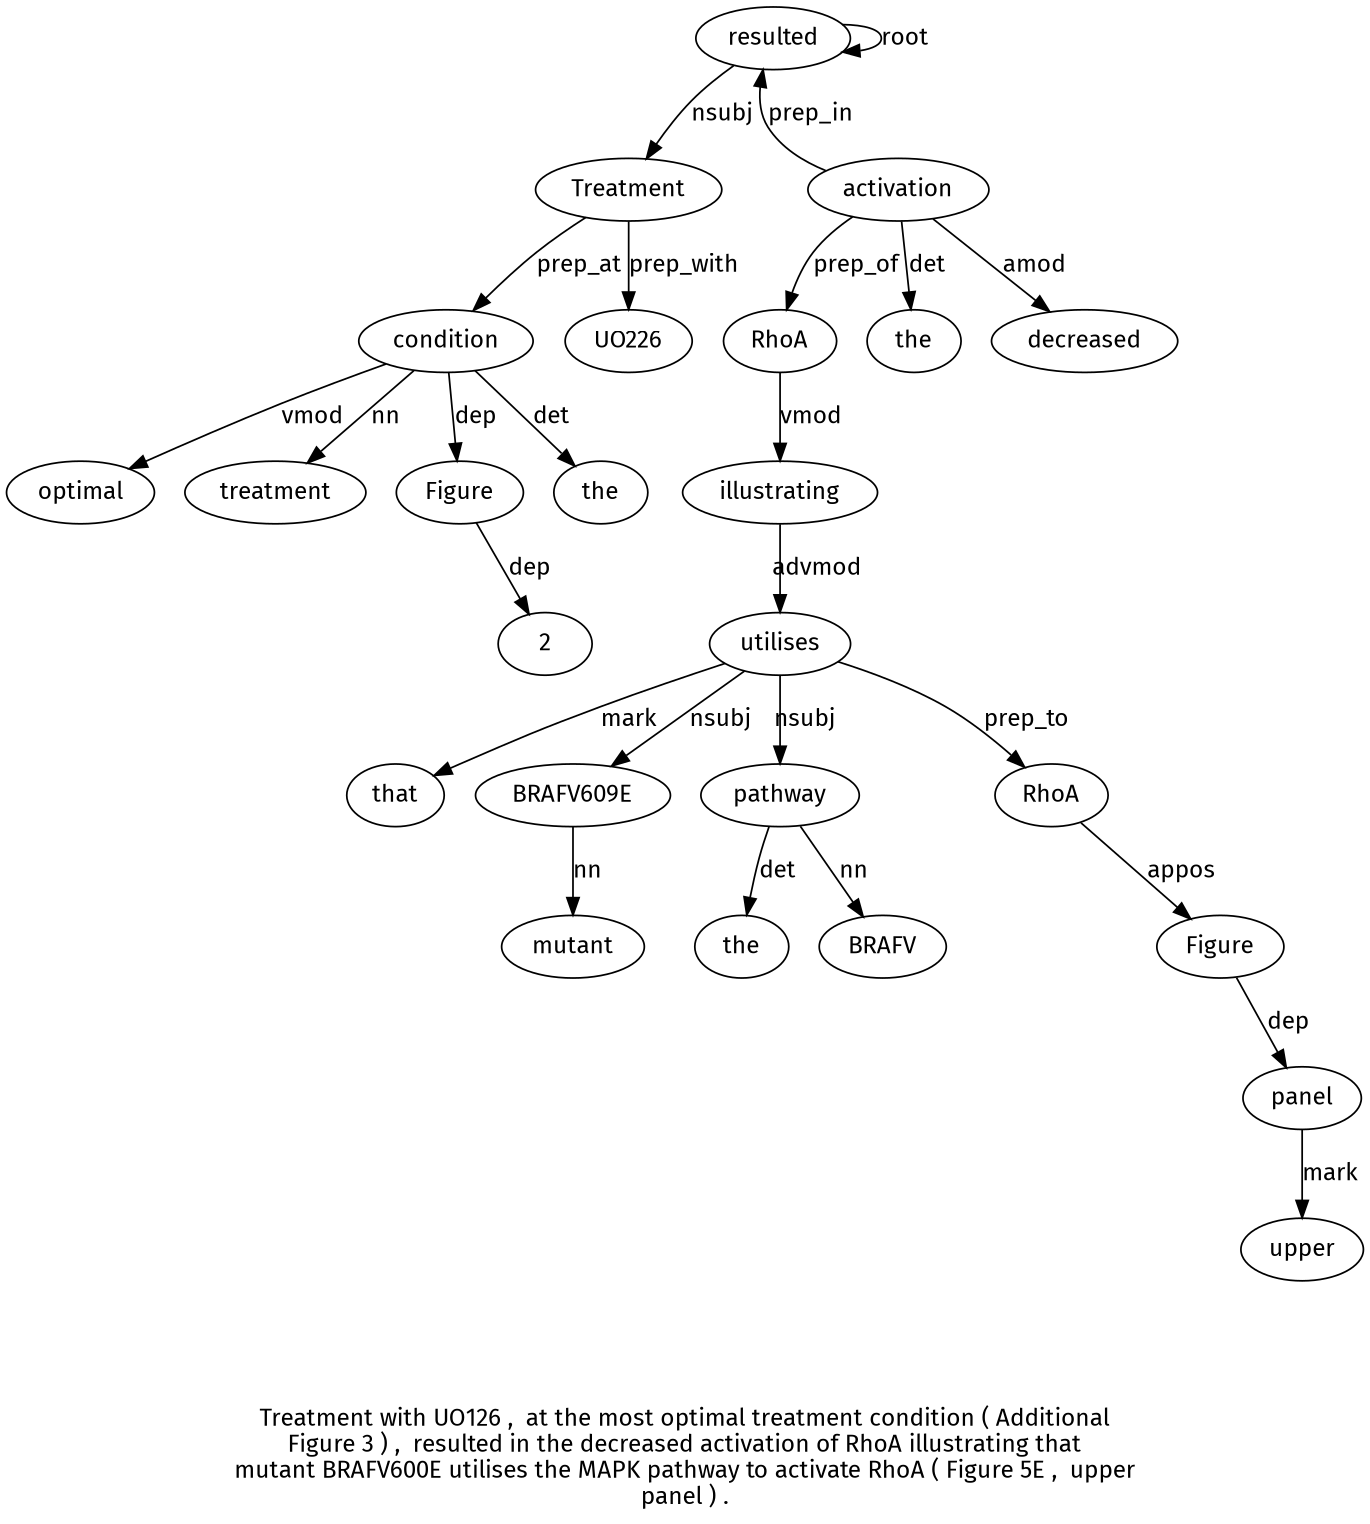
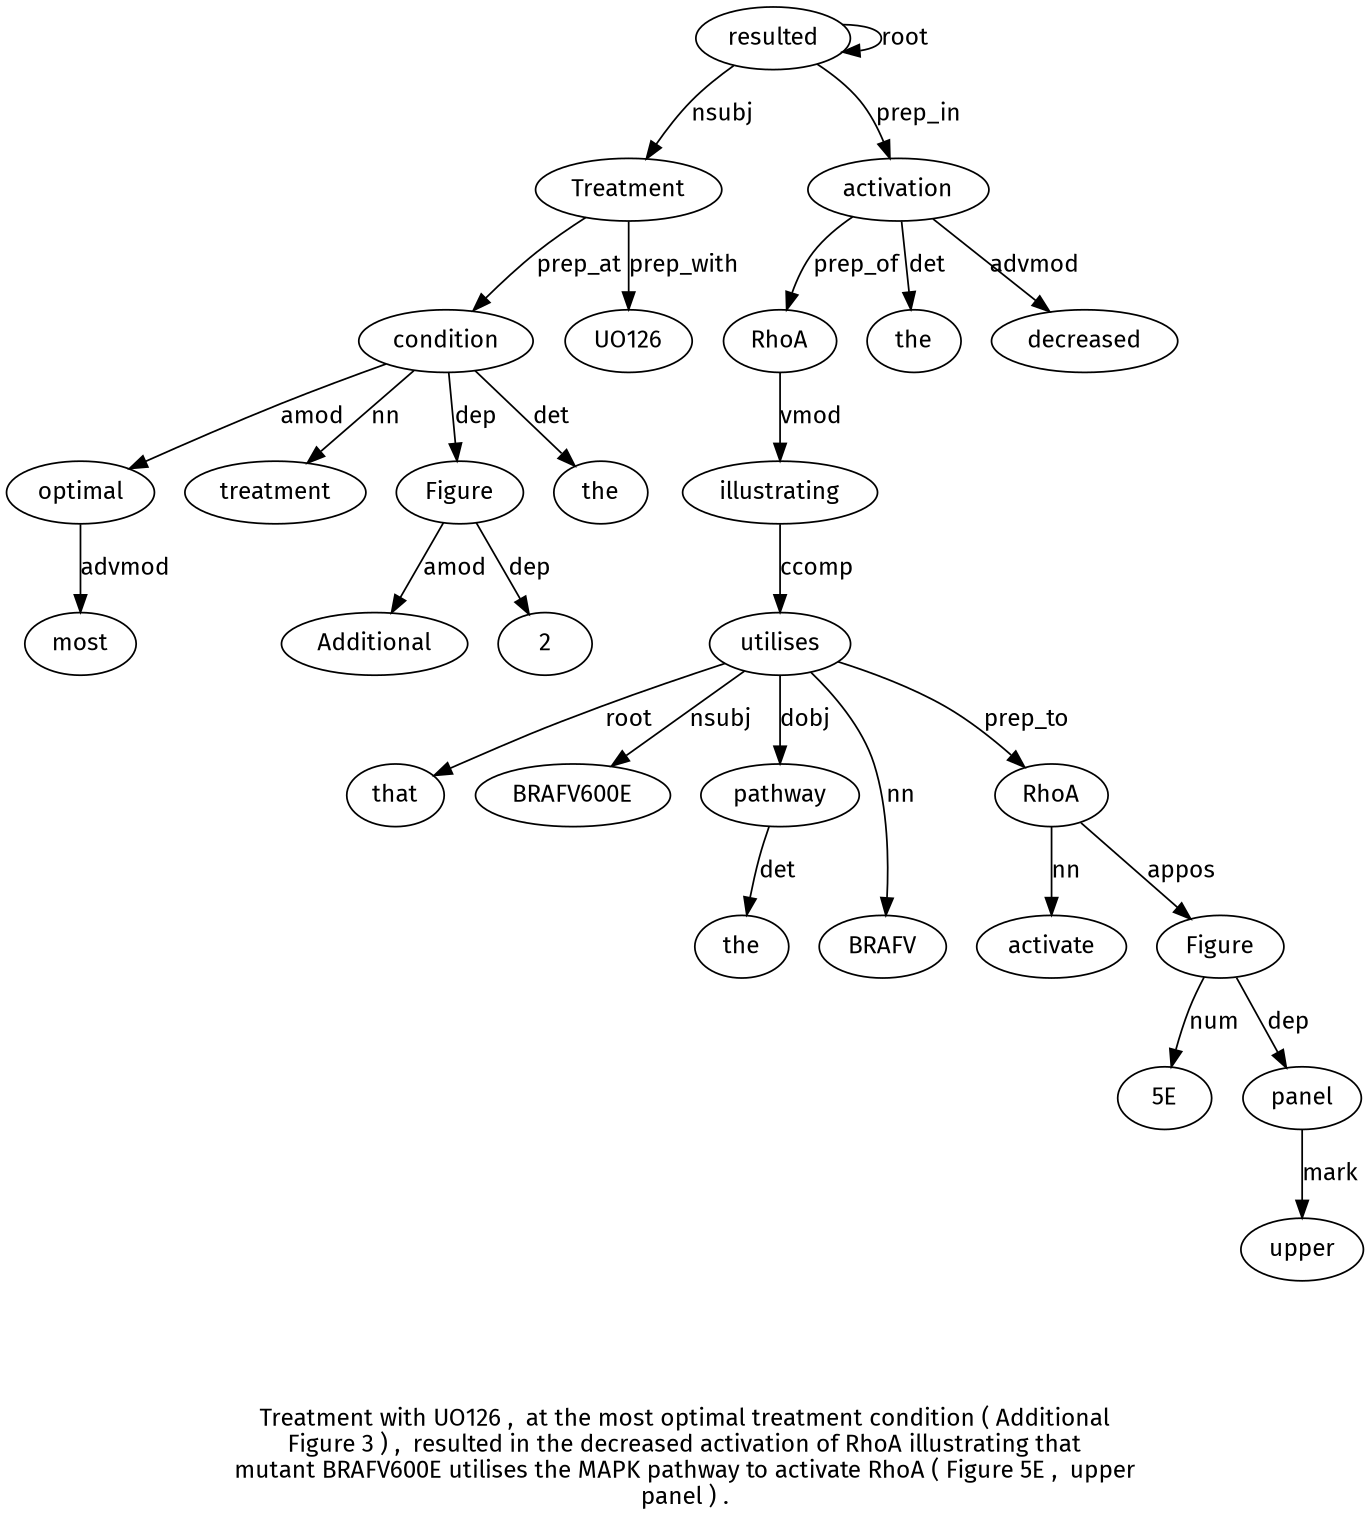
(778, 140) -> (857, 97)
(1035, 265) -> (1035, 265)
(629, 341) -> (629, 341)
(313, 417) -> (313, 417)
(817, 568) -> (817, 568)
none -> (80, 644)
none -> (375, 644)
(630, 720) -> (630, 720)
(805, 720) -> (805, 720)
(573, 795) -> (573, 795)
(827, 864) -> (877, 775)
(573, 947) -> none
none -> (1052, 947)
none -> (1165, 1098)
